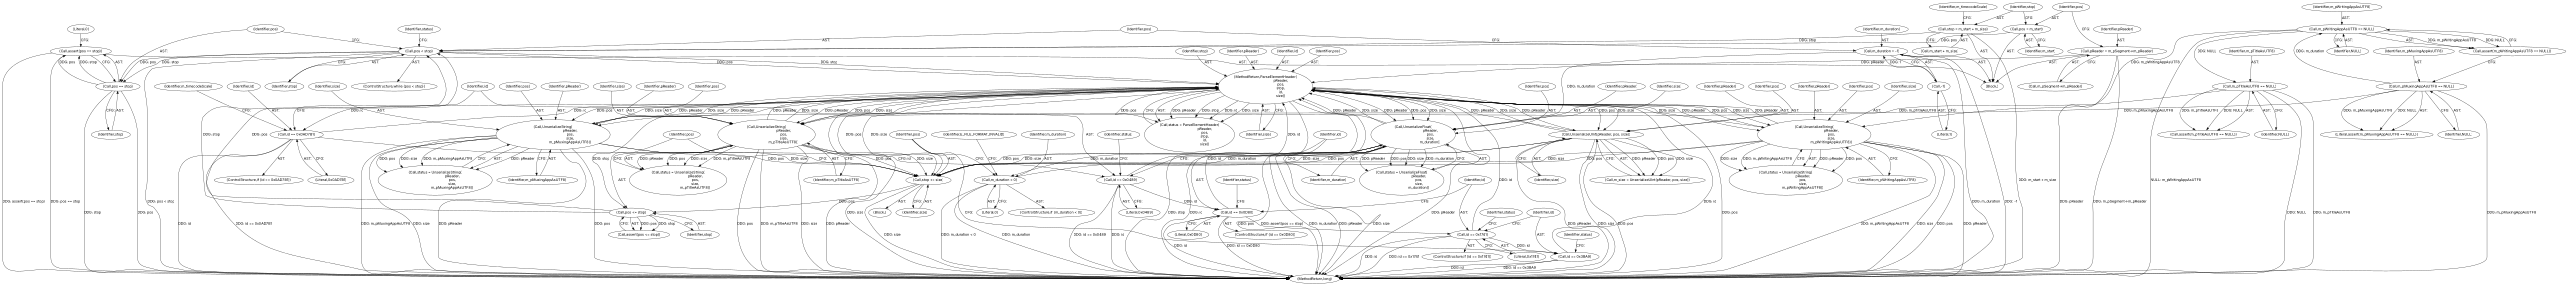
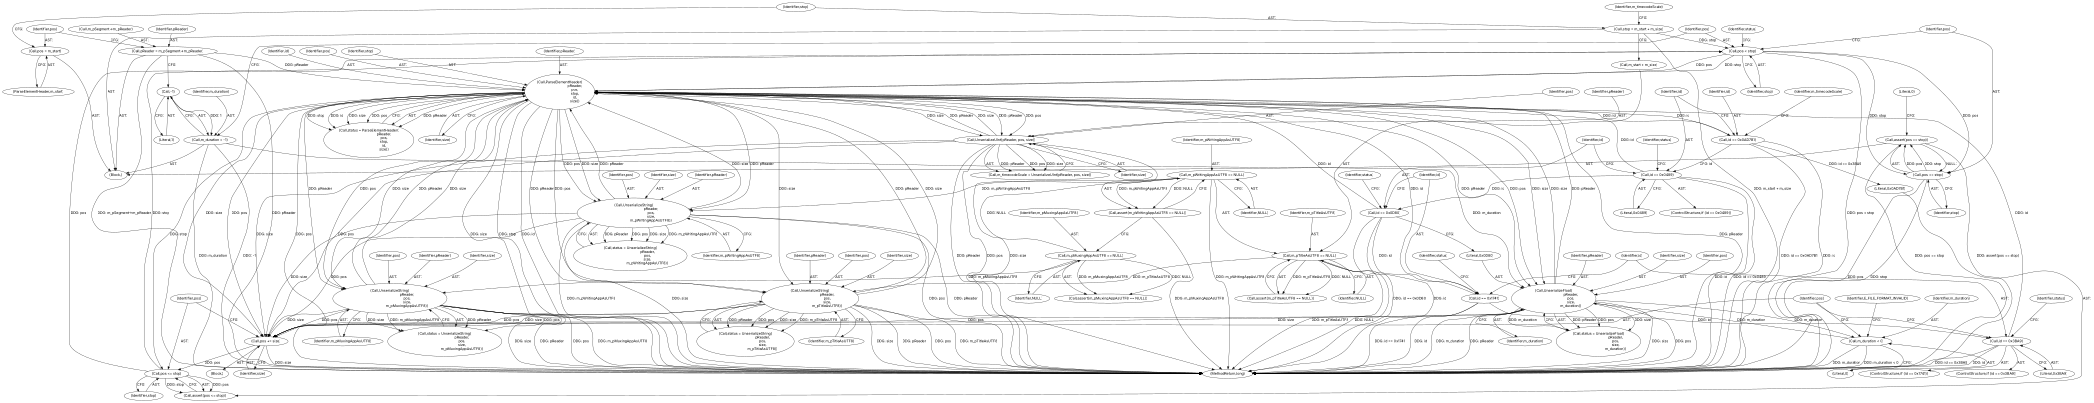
(1958, 43) -> (1475, 123)
(1384, 45) -> none
(2040, 51) -> (38, 92)
(2207, 51) -> (1227, 213)
(2310, 51) -> (997, 213)
(107, 62) -> (1952, 164)
(2079, 66) -> (168, 69)
(394, 87) -> none
(1265, 87) -> (560, 92)
(2377, 135) -> (1108, 299)
(320, 159) -> (1845, 164)
(305, 162) -> (1316, 393)
(259, 180) -> none
(928, 180) -> (266, 341)
(1648, 180) -> (1040, 175)
(2176, 180) -> (1240, 277)
(1051, 213) -> none
none -> (1701, 213)
(1204, 222) -> (1497, 280)
(1282, 224) -> (1385, 256)
(1265, 235) -> none
(1467, 244) -> (1983, 367)
(1527, 257) -> none
(2315, 270) -> (1172, 287)
none -> (1268, 274)
none -> (1987, 374)
none -> (2054, 374)
